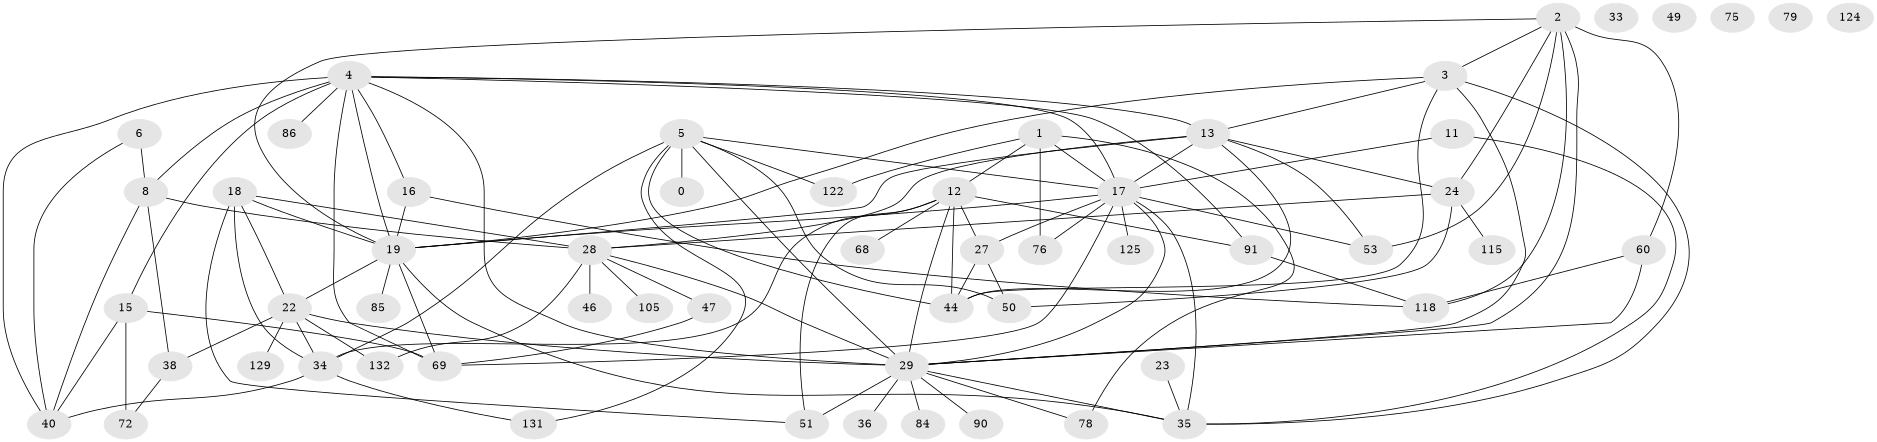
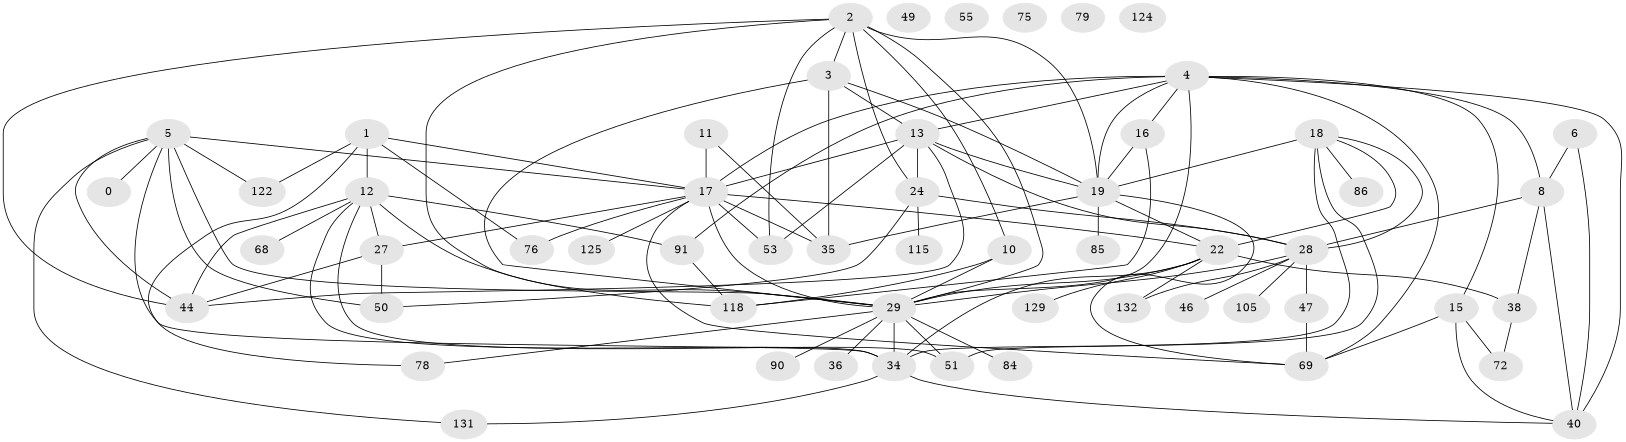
none -> (967, 18)
(1616, 18) -> none
(320, 105) -> (1339, 163)
(774, 222) -> (951, 216)
(1644, 250) -> (1009, 250)
(1293, 283) -> (272, 56)
(1163, 366) -> none
(1046, 395) -> (894, 337)
